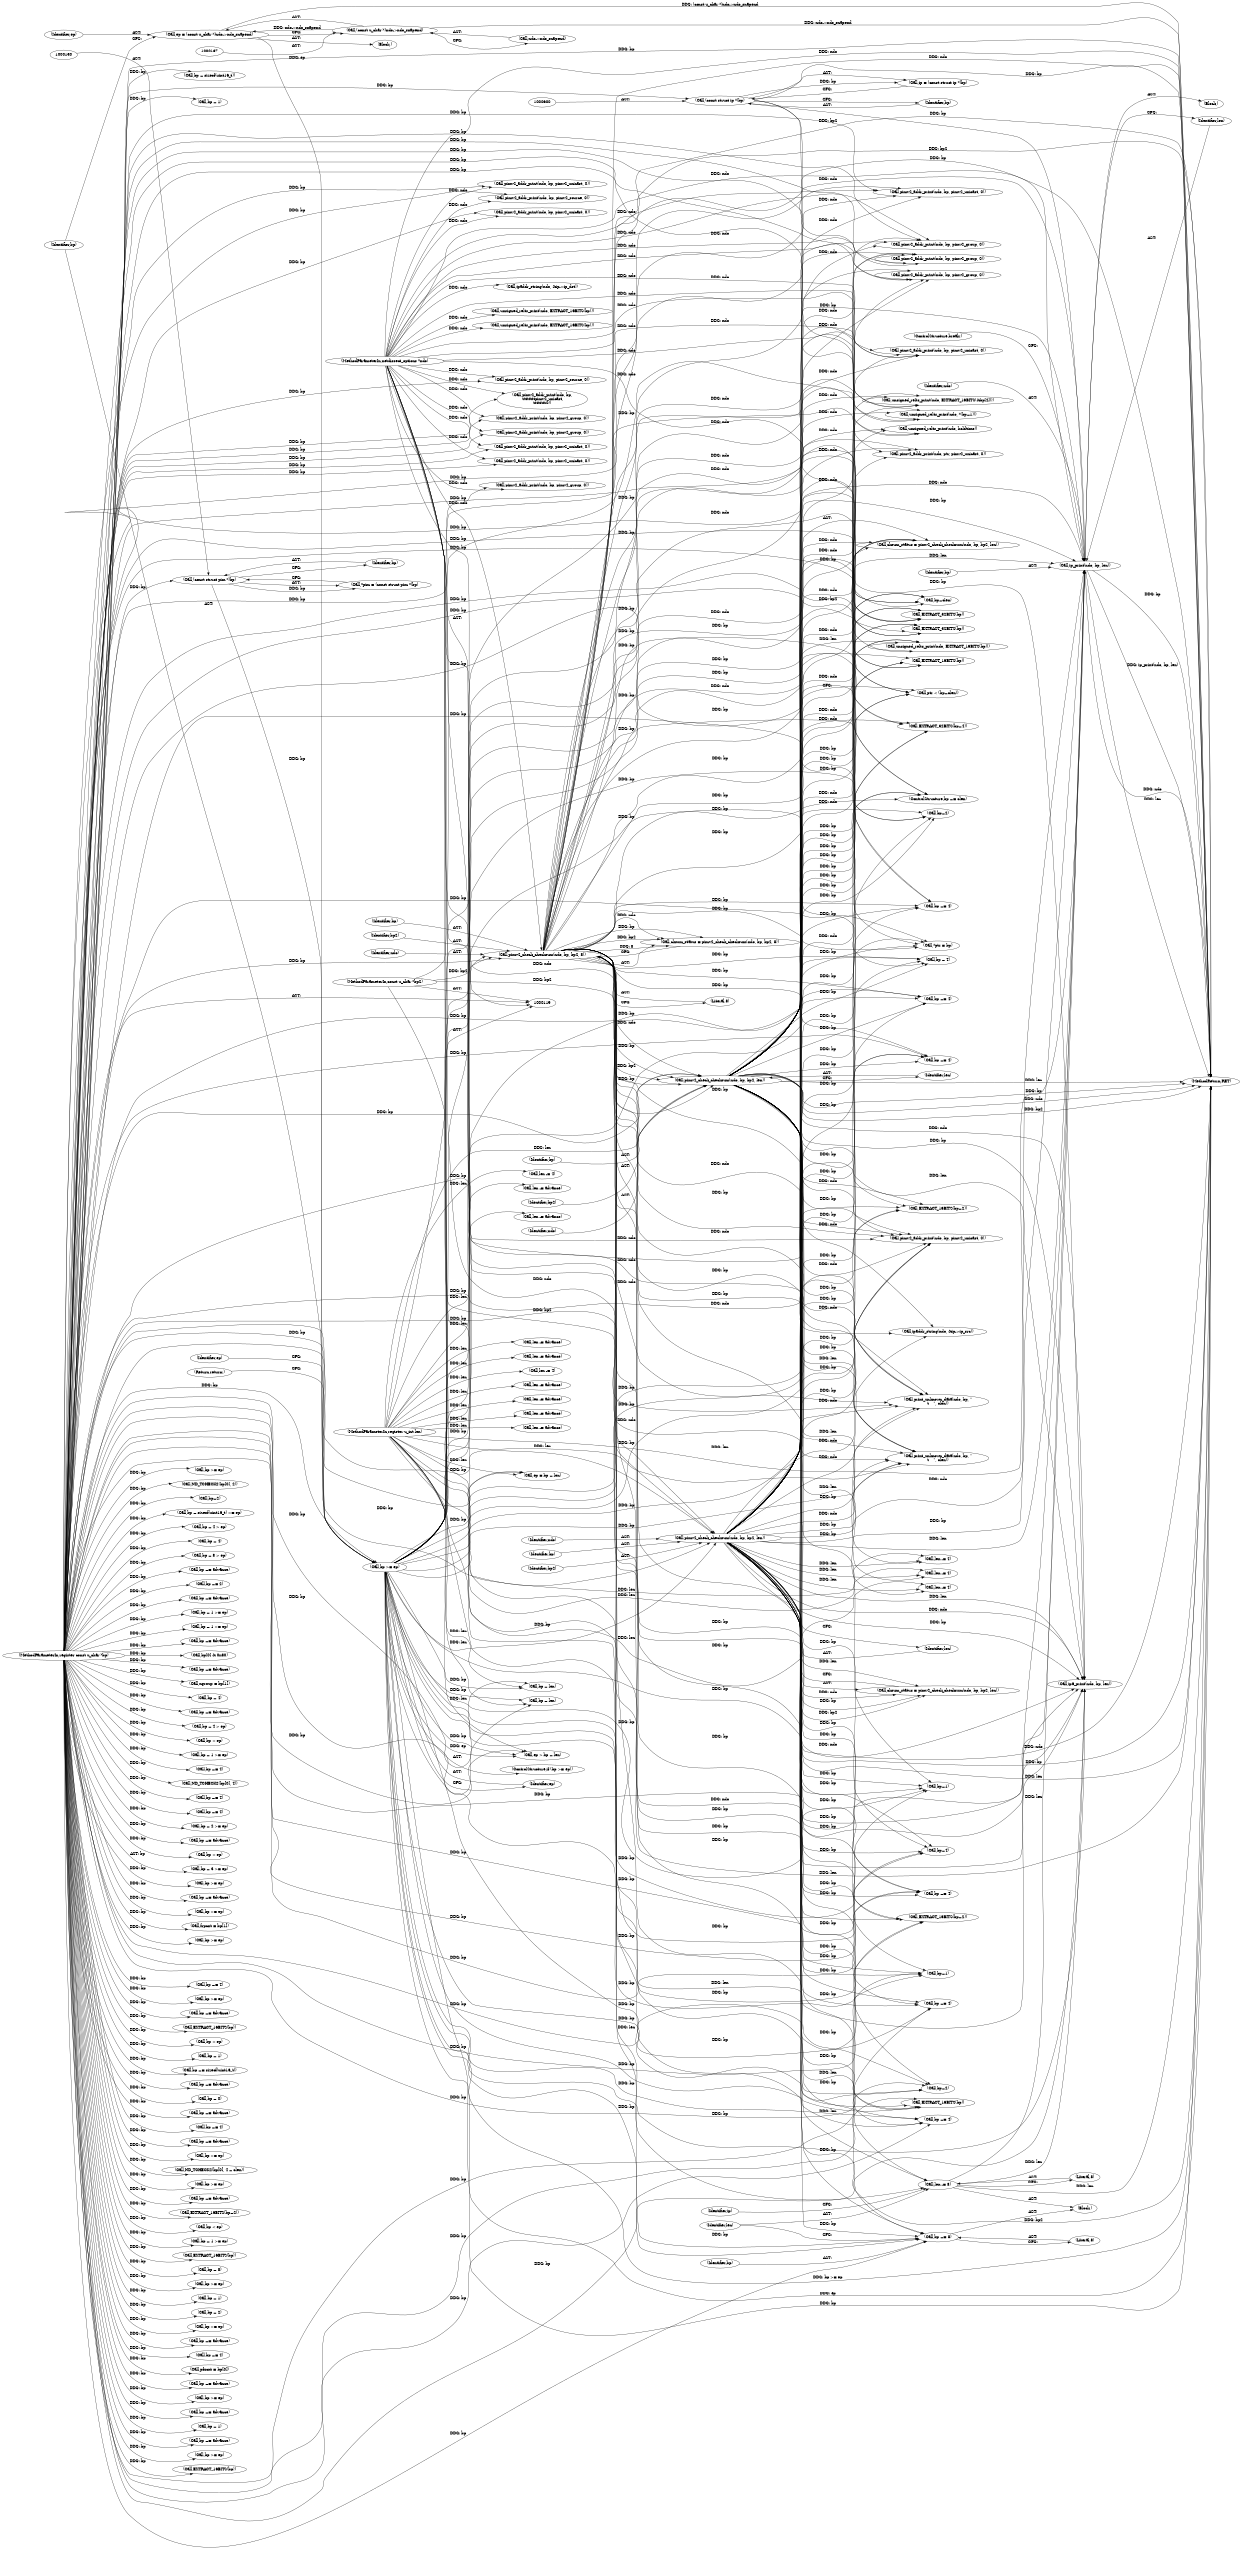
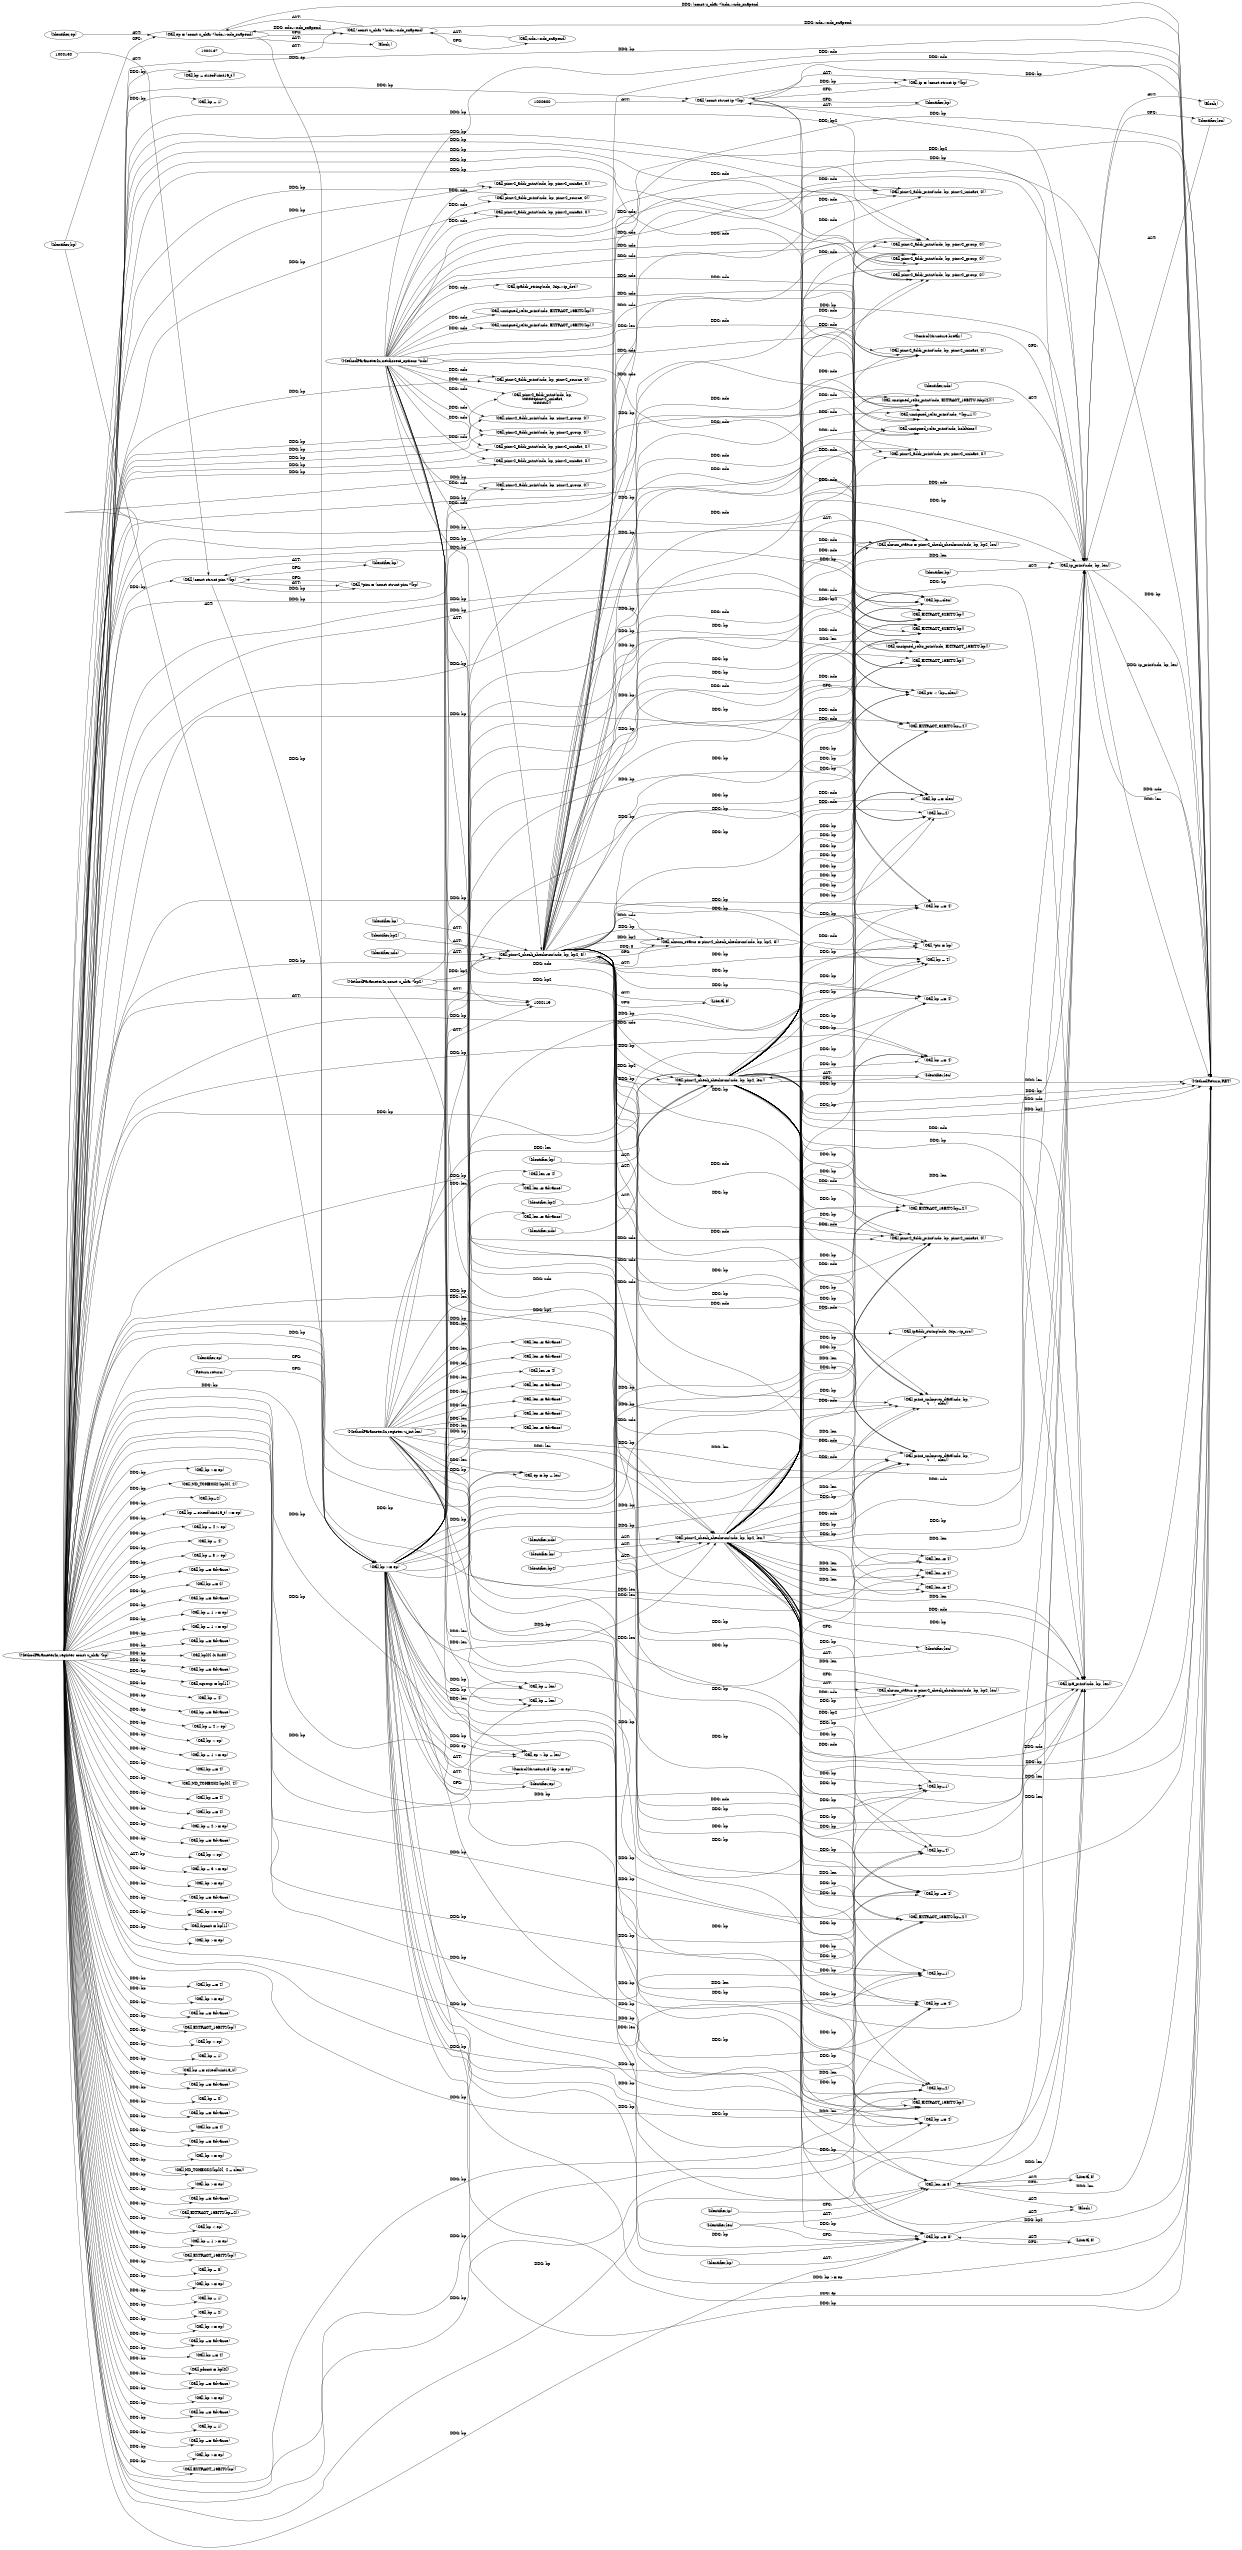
(626, 326) -> (626, 326)
(938, 799) -> (938, 799)
